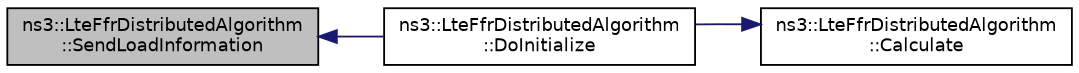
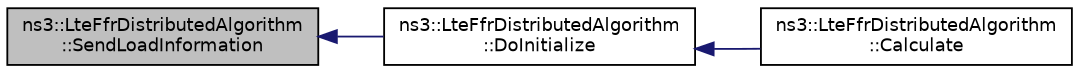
(719, 24) -> (737, 49)
